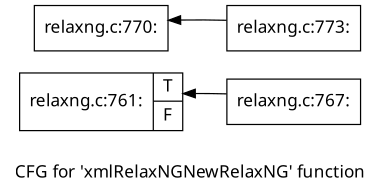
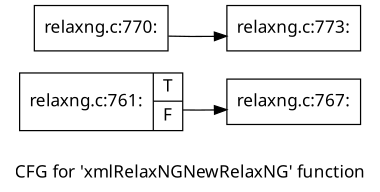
(204, 20) -> (191, 36)
(211, 94) -> (199, 110)
